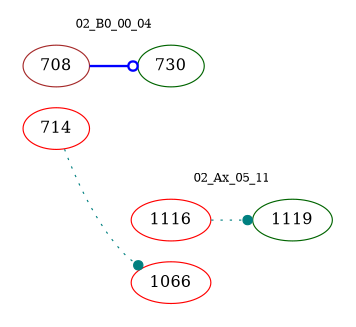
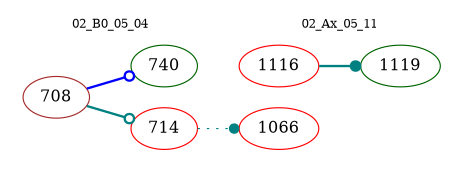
(114, 25) -> (110, 25)
(171, 66) -> (164, 66)
none -> (106, 112)
(227, 220) -> (335, 66)
